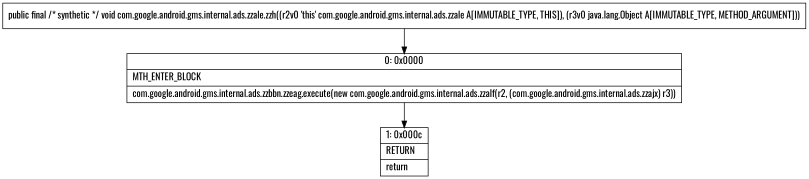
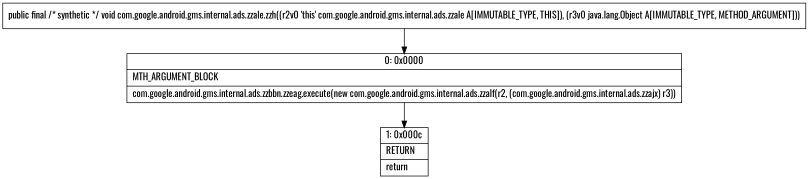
(167, 77) -> (175, 77)
